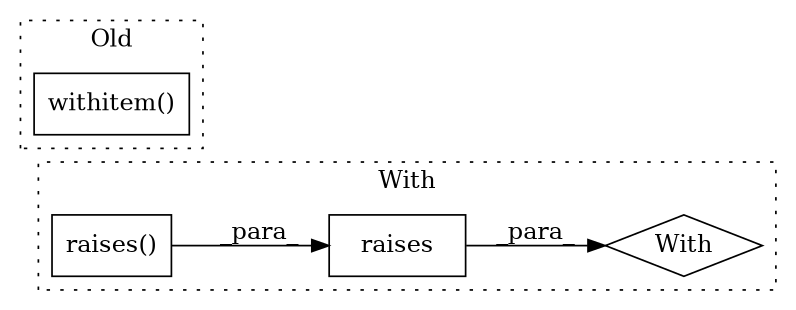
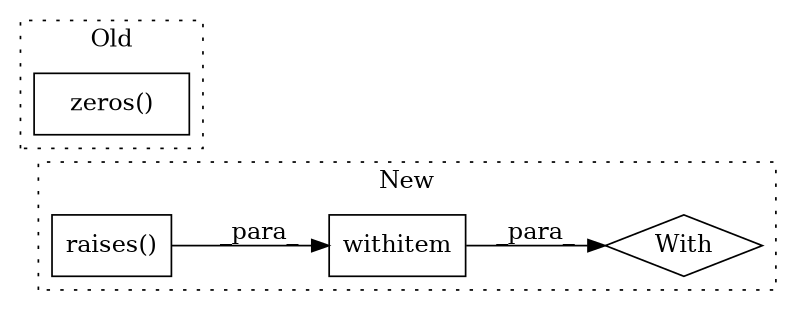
(112, 104) -> (112, 104)
(407, 182) -> (407, 182)
(397, 246) -> (397, 246)
